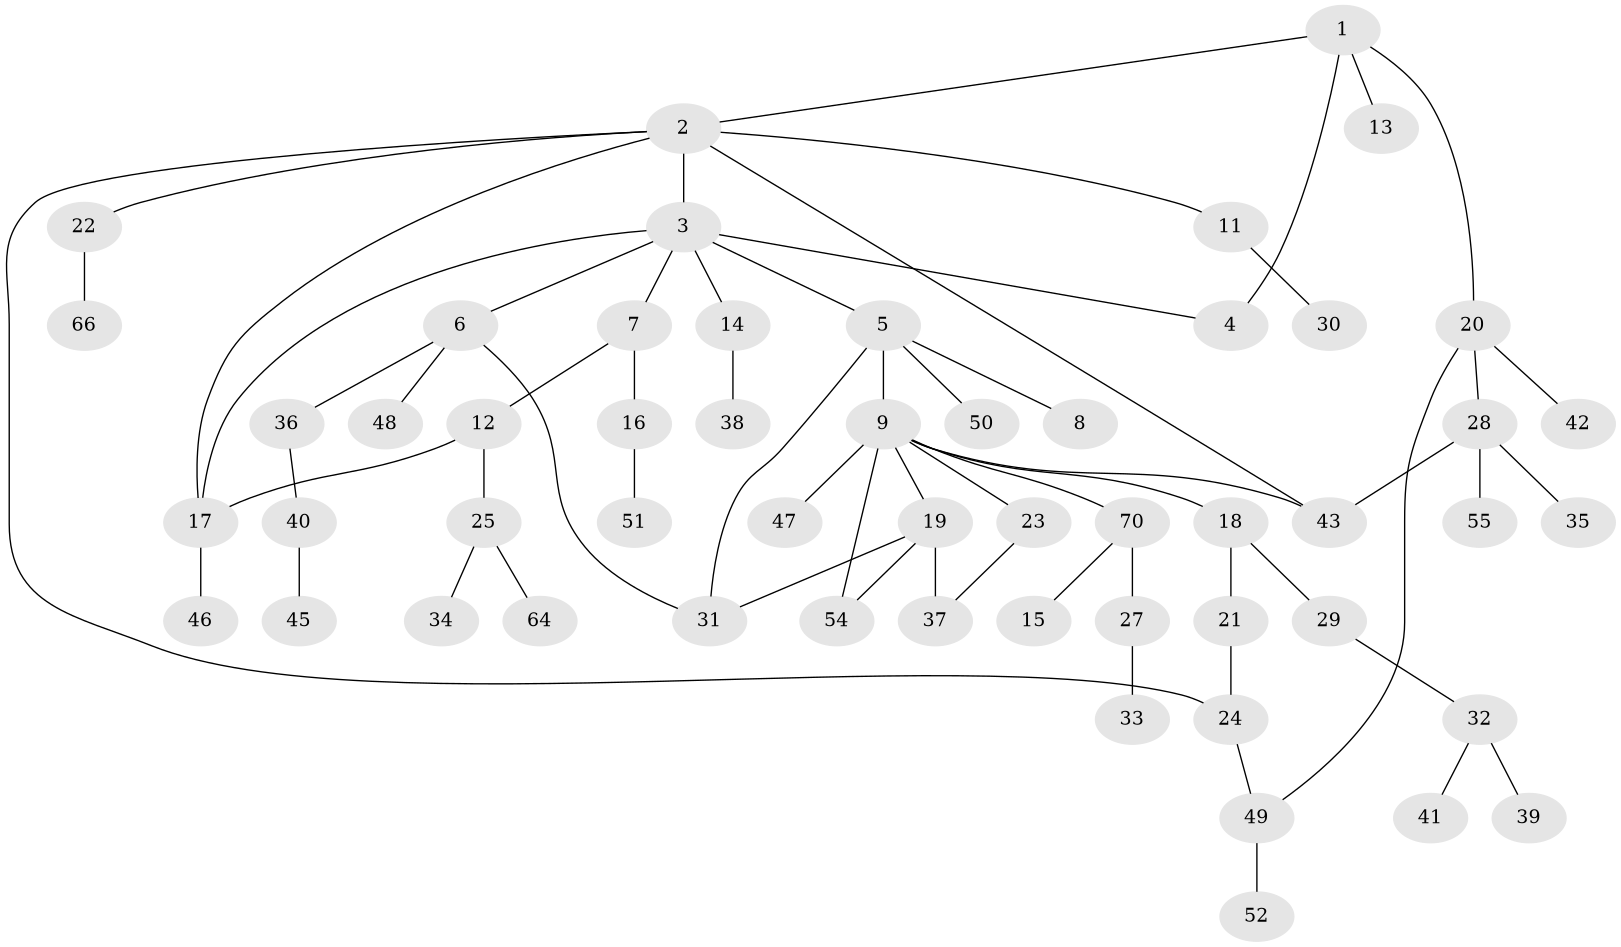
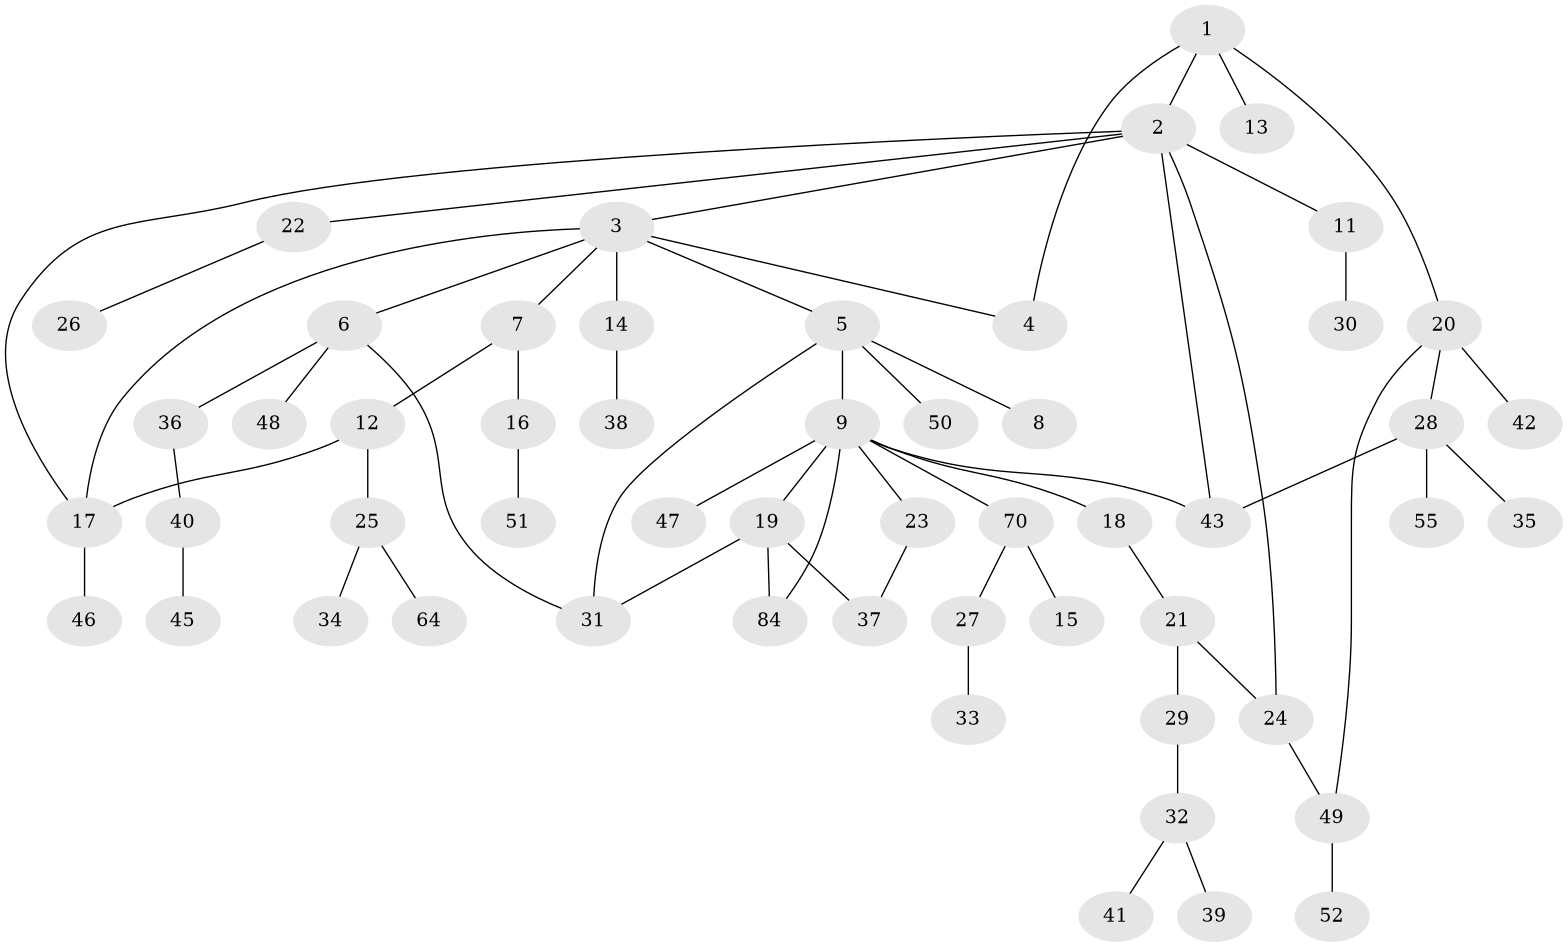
(84, 326) -> (70, 326)
(1280, 572) -> (1178, 670)
(837, 621) -> (770, 621)
